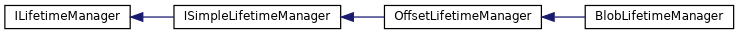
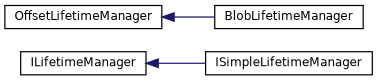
(369, 17) -> none
